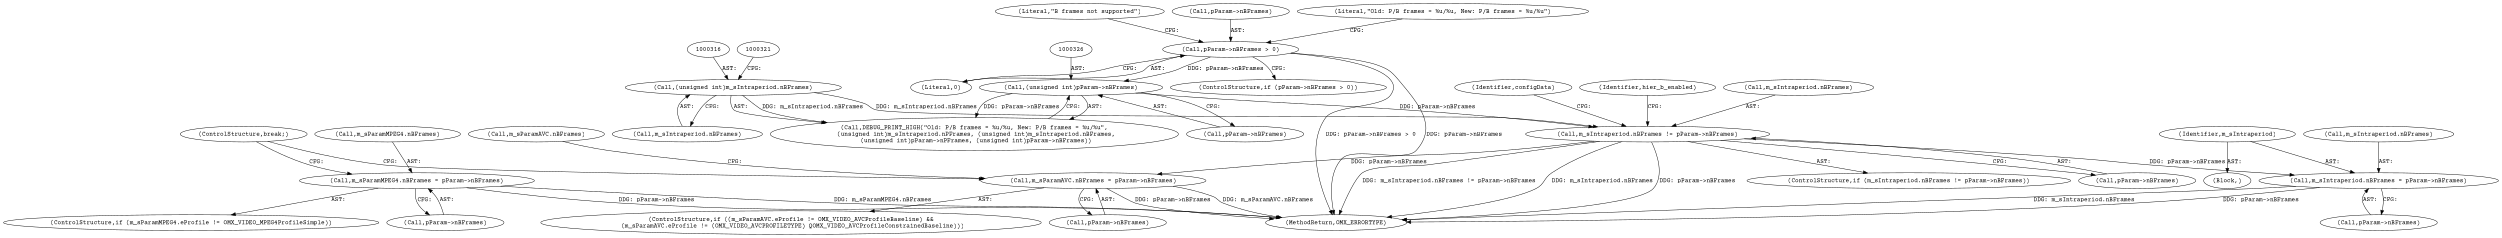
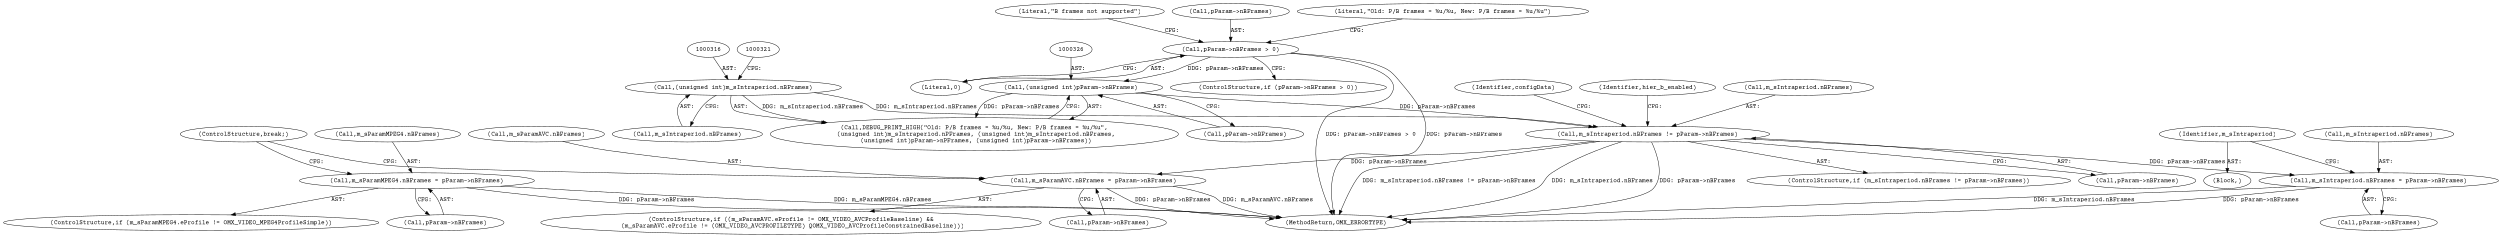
(737, 162) -> (737, 162)
(2334, 162) -> (2334, 162)
